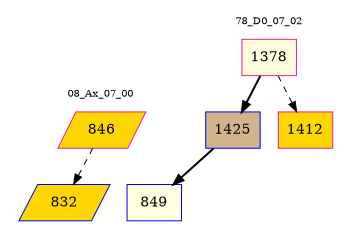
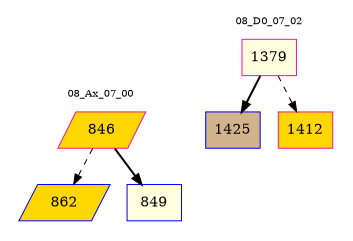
(269, 22) -> (269, 22)
(269, 57) -> (269, 57)
(197, 163) -> (125, 162)
(65, 203) -> (65, 203)
